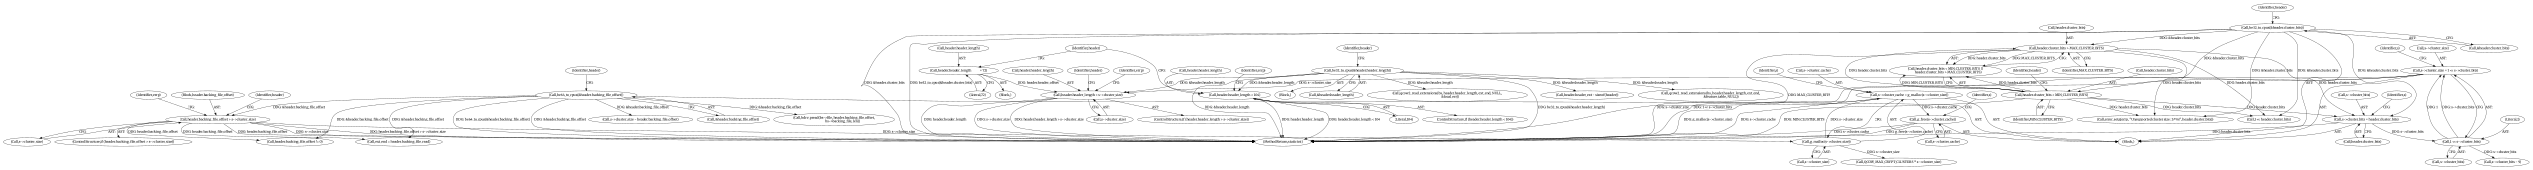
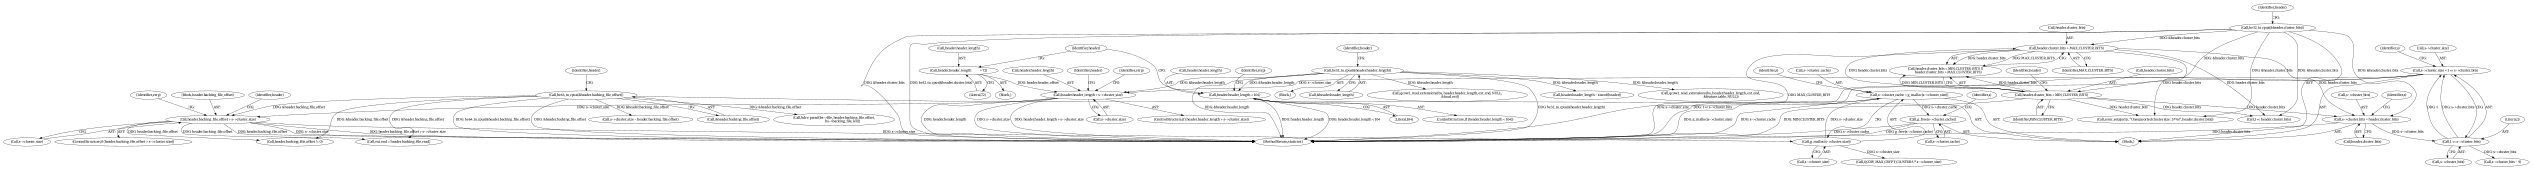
(2489, 48) -> none
(1587, 95) -> (1587, 95)
none -> (679, 105)
